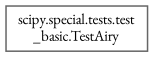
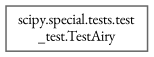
(77, 29) -> (77, 29)
